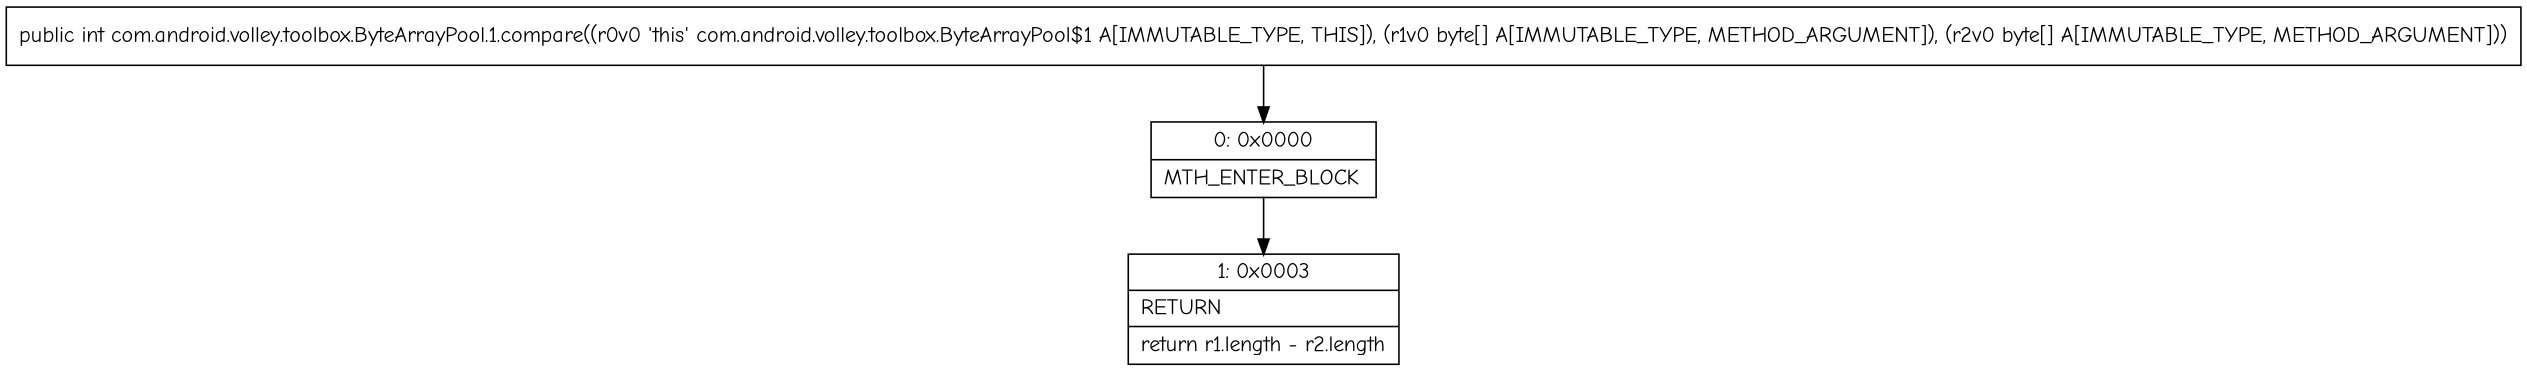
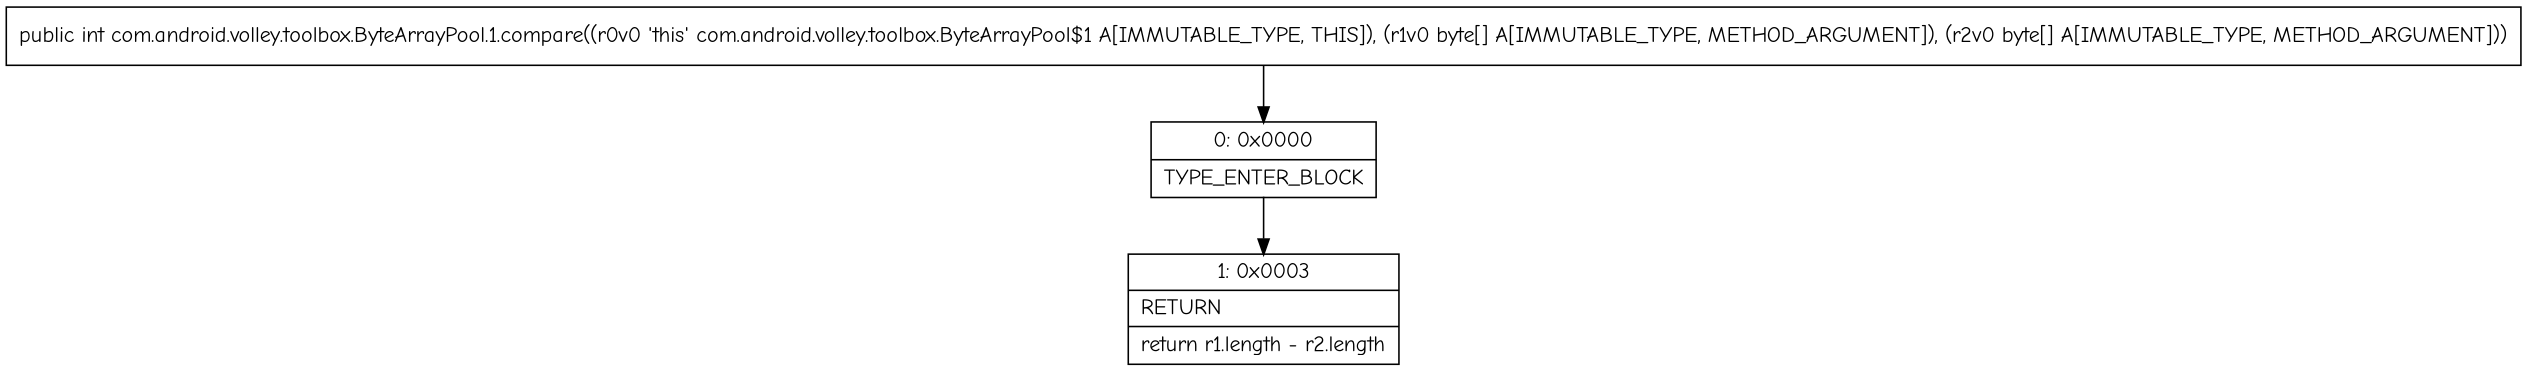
(1261, 178) -> (1264, 178)
